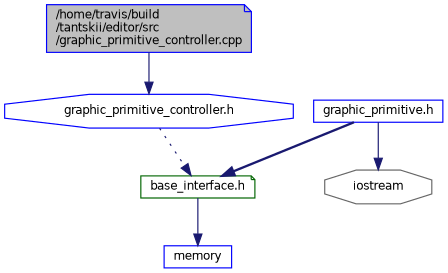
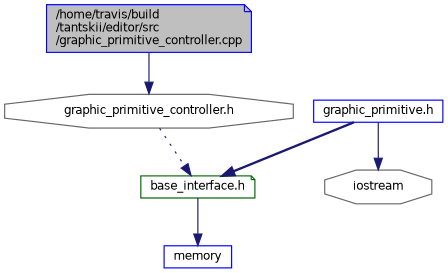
(149, 111) -> (149, 111)
